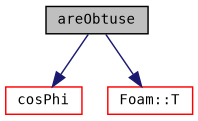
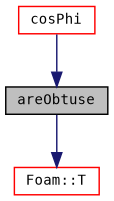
(75, 54) -> (57, 53)
